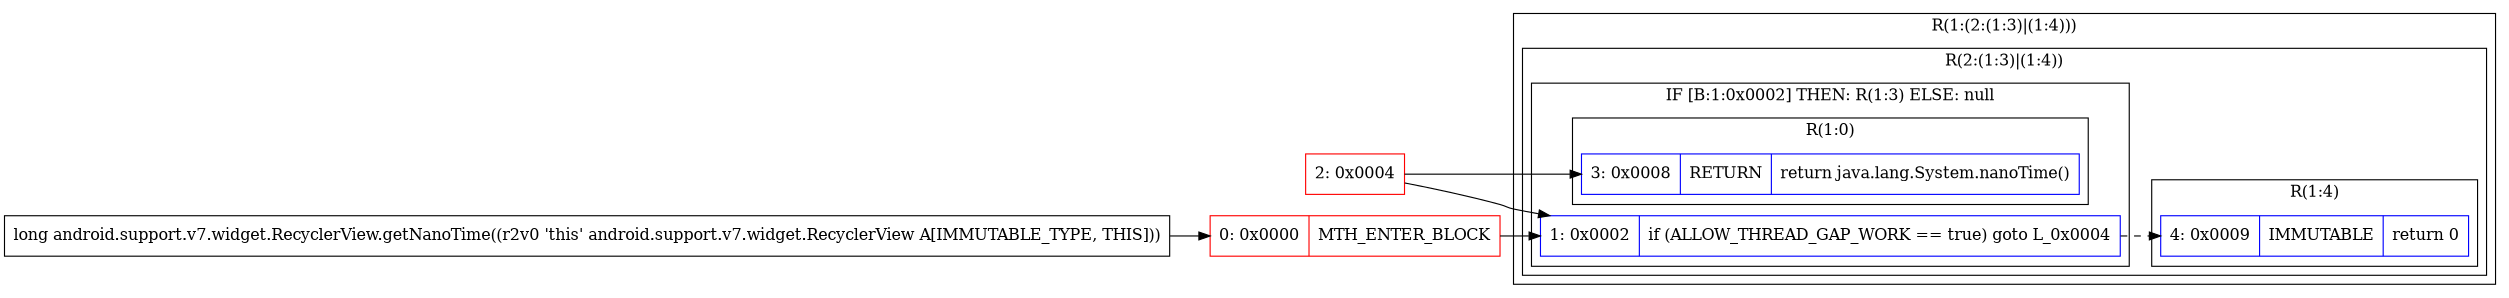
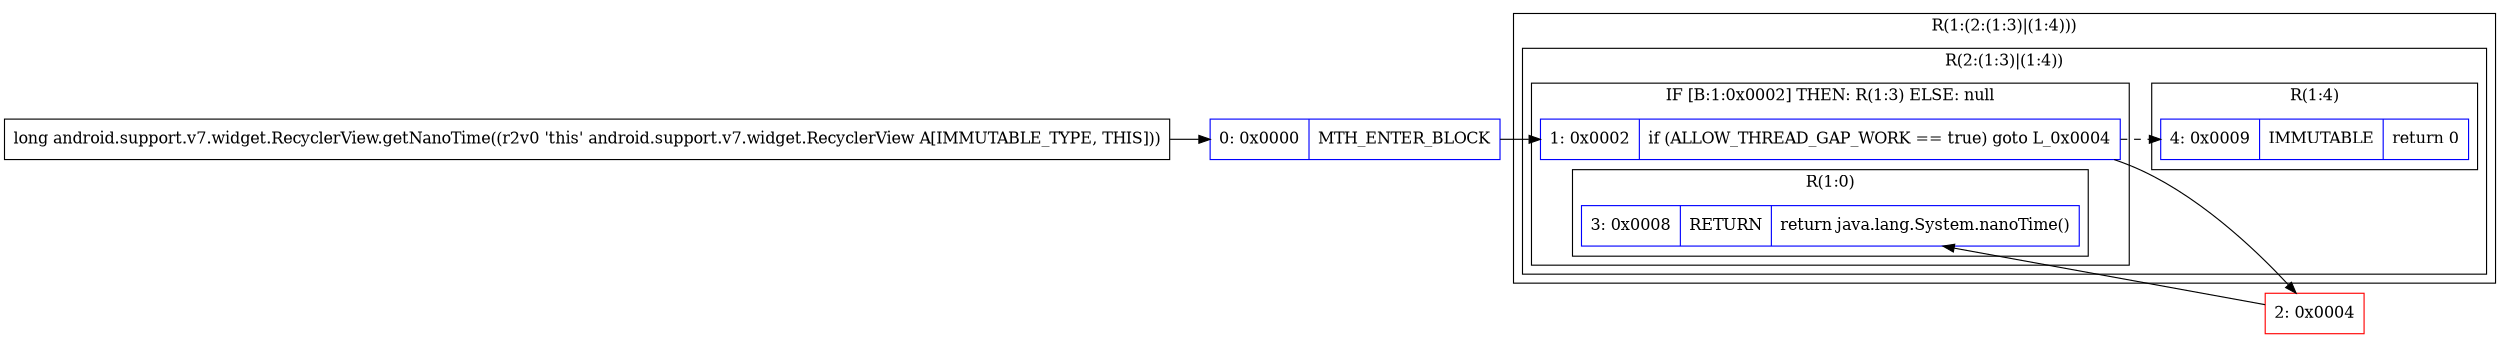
(1472, 197) -> (2208, 212)
(1355, 236) -> (1355, 139)
